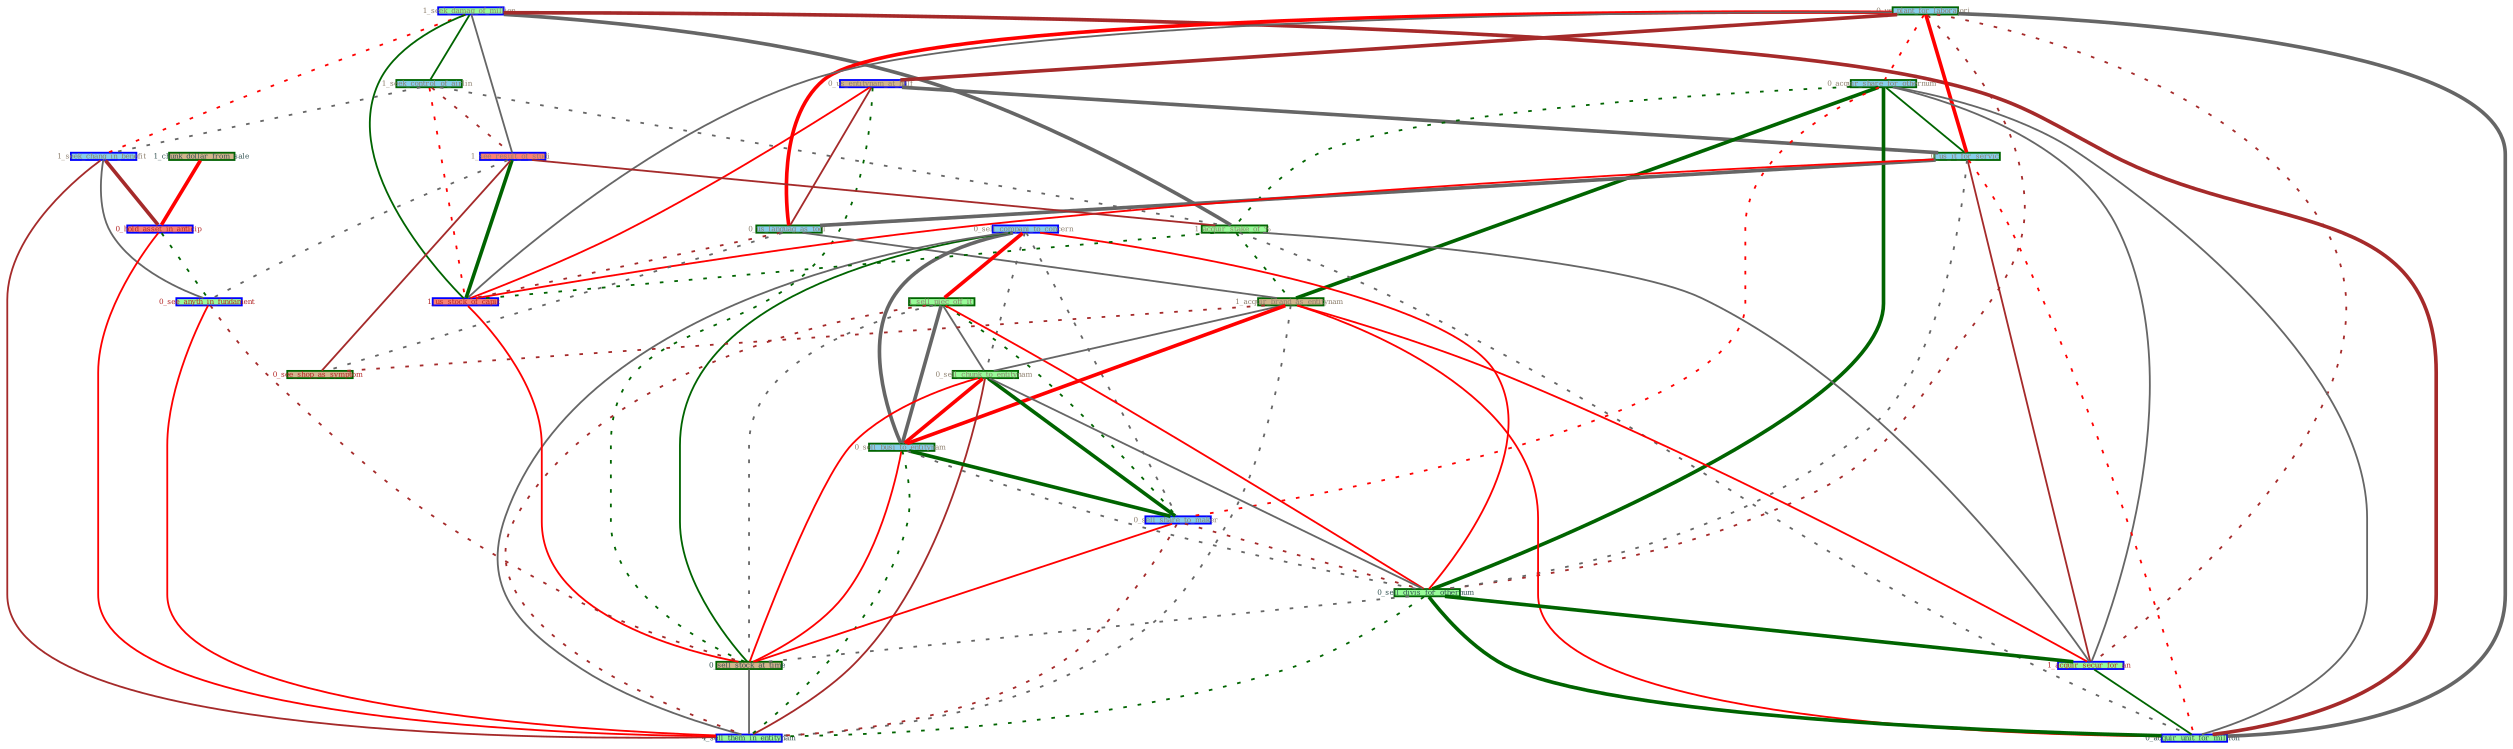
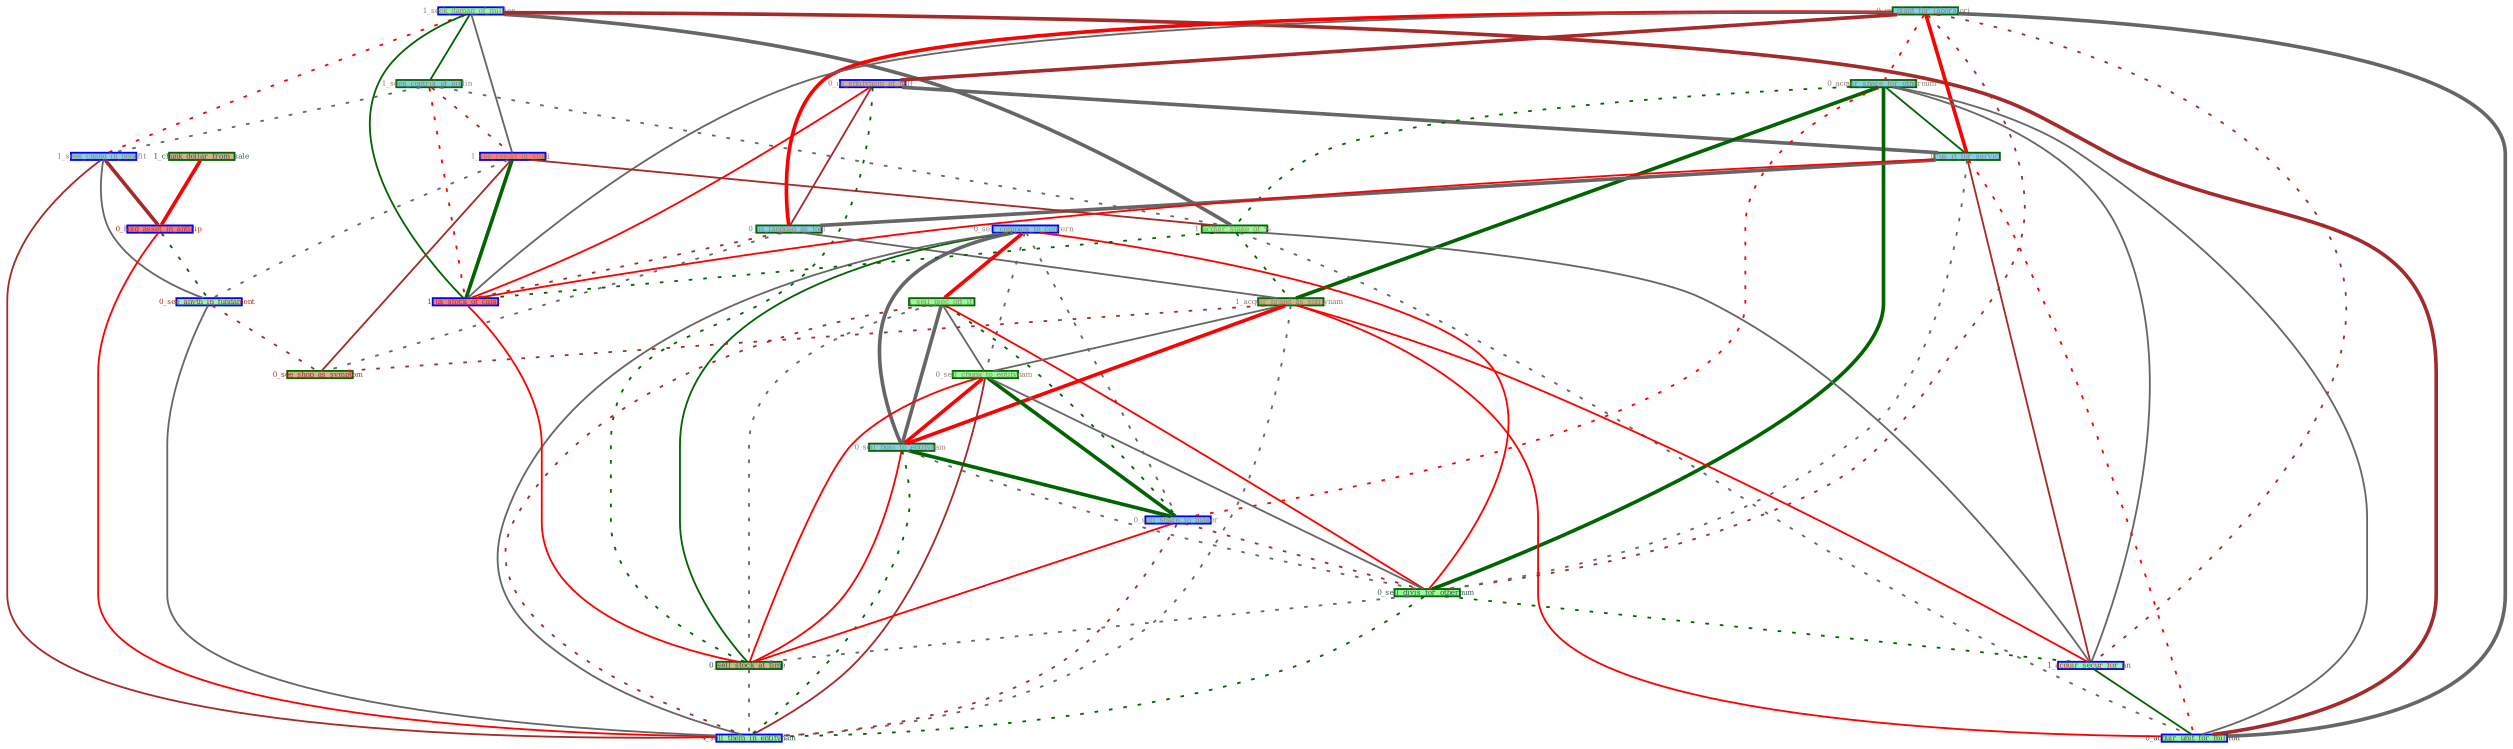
(448, 526) -> (265, 338)
(1759, 629) -> (1759, 629)
(279, 678) -> (279, 678)
(749, 702) -> (749, 702)
(1703, 708) -> none
